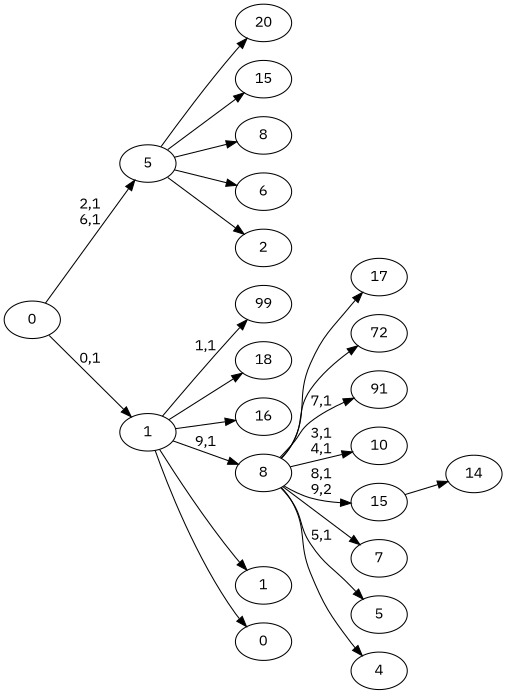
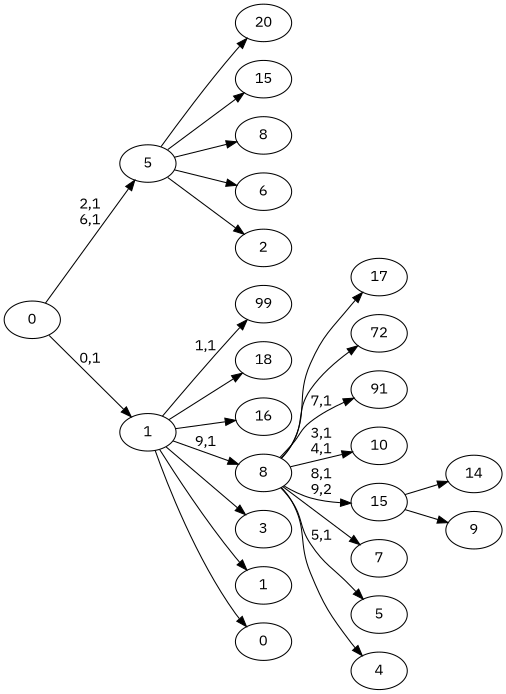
none -> (264, 529)
none -> (474, 530)
